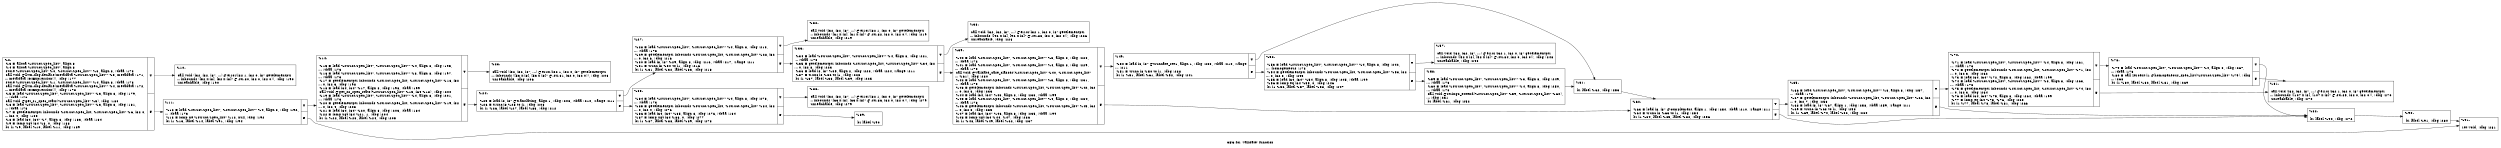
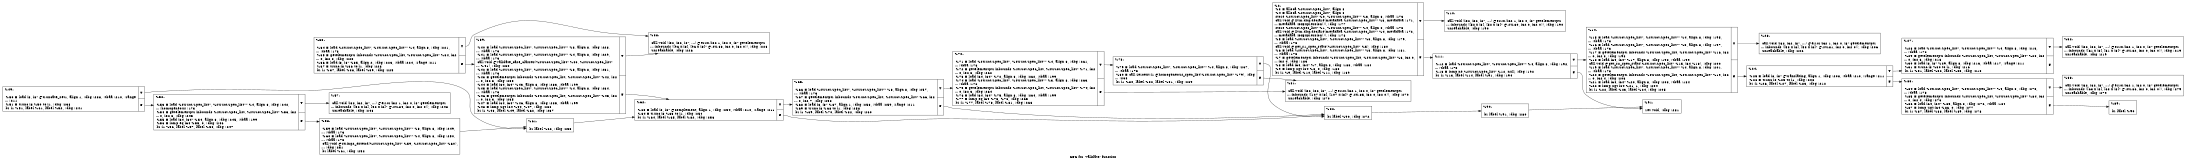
(787, 64) -> none
(1108, 66) -> (641, 55)
(972, 76) -> (493, 66)
